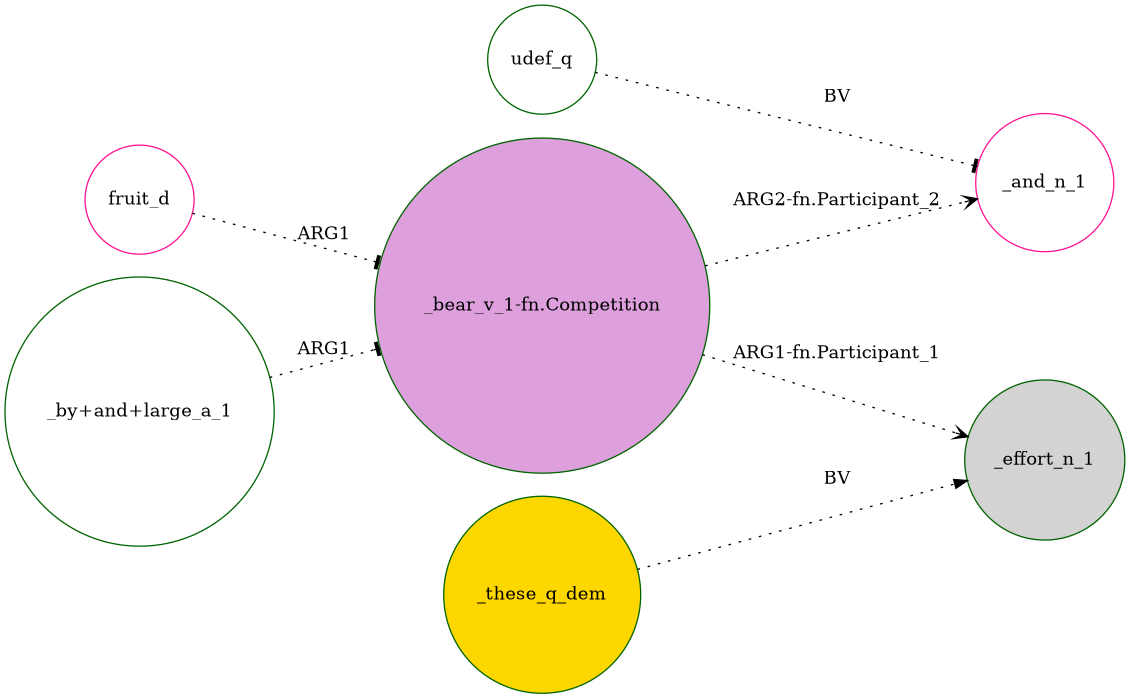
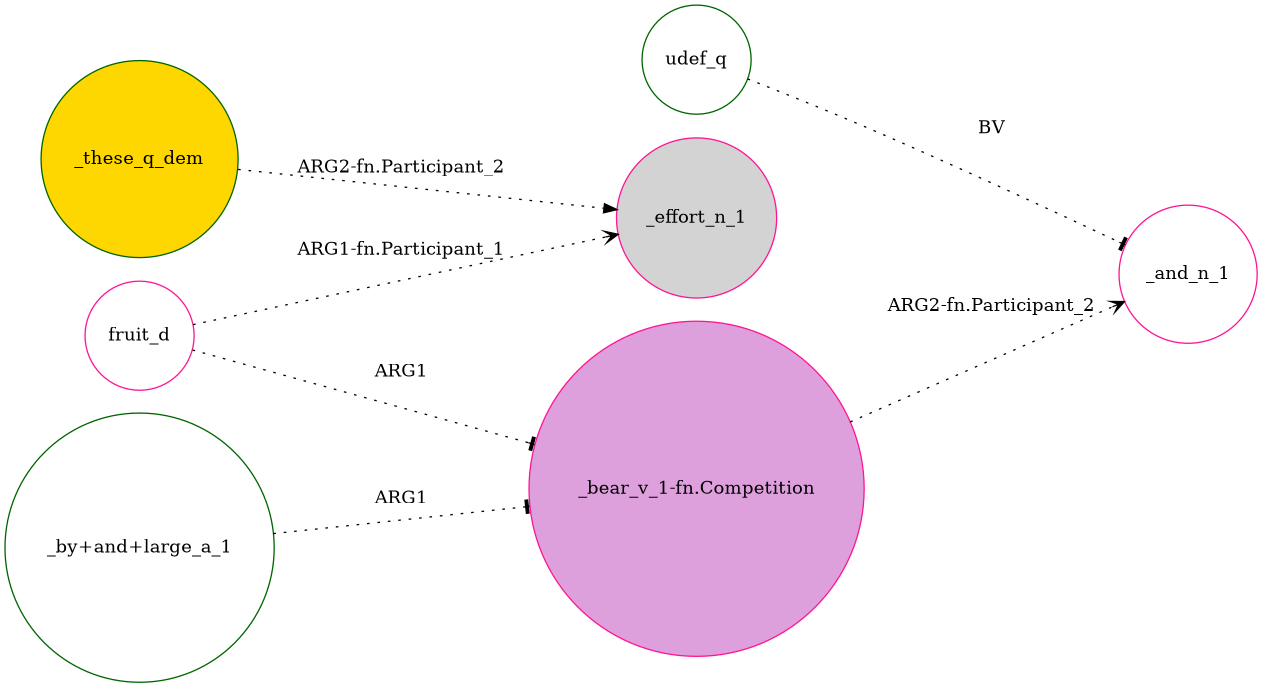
(542, 306) -> (697, 489)
(829, 394) -> (399, 281)
(1045, 460) -> (697, 218)
(837, 479) -> (402, 168)
